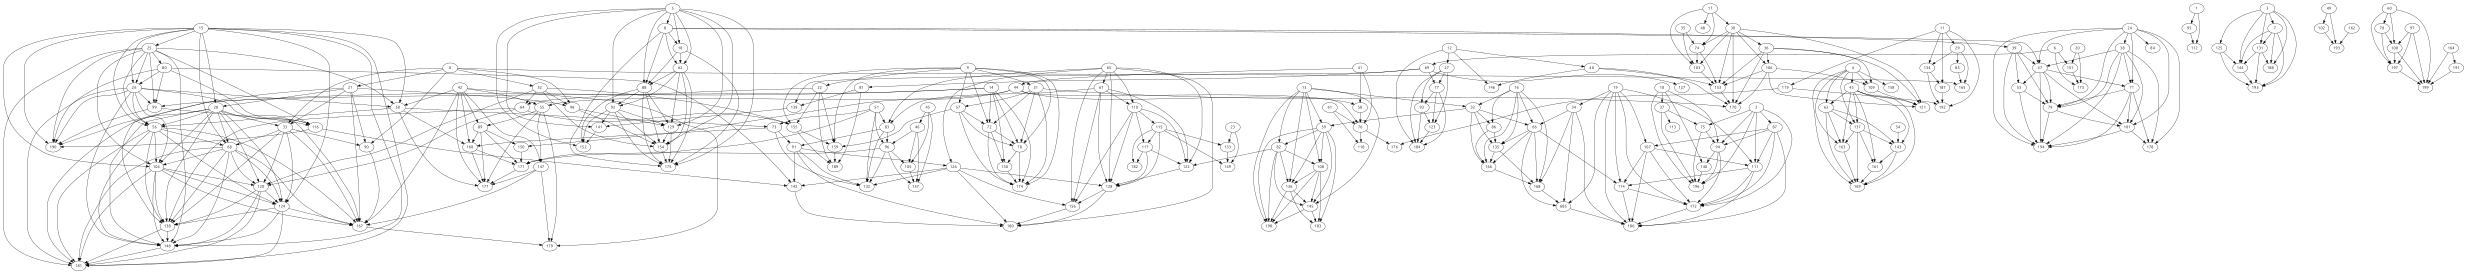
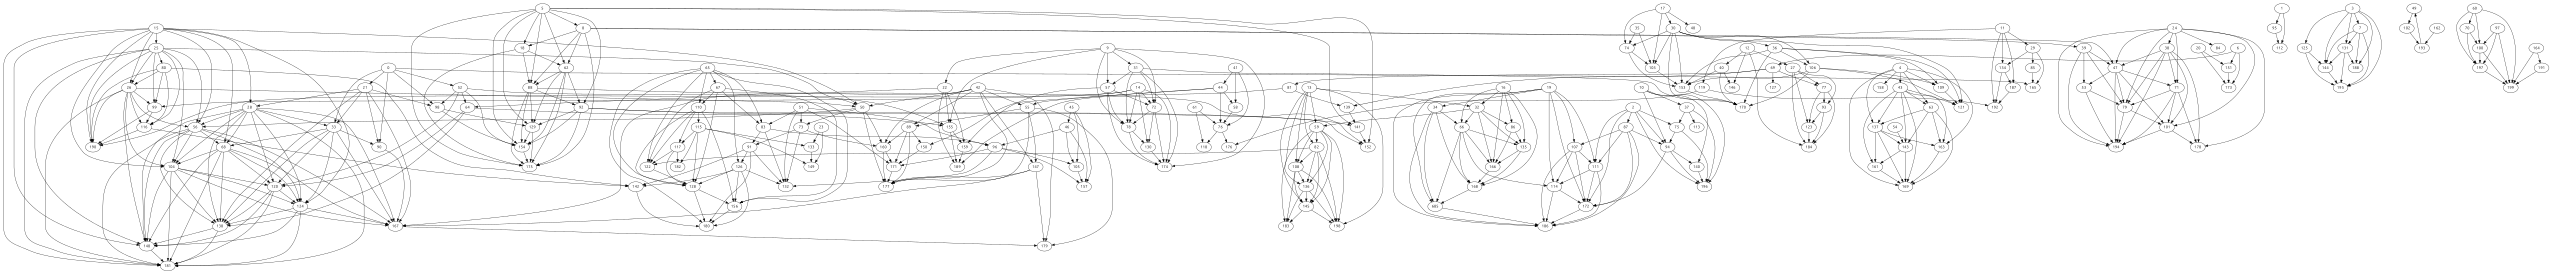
(2333, 27) -> (2418, 30)
(867, 76) -> none
